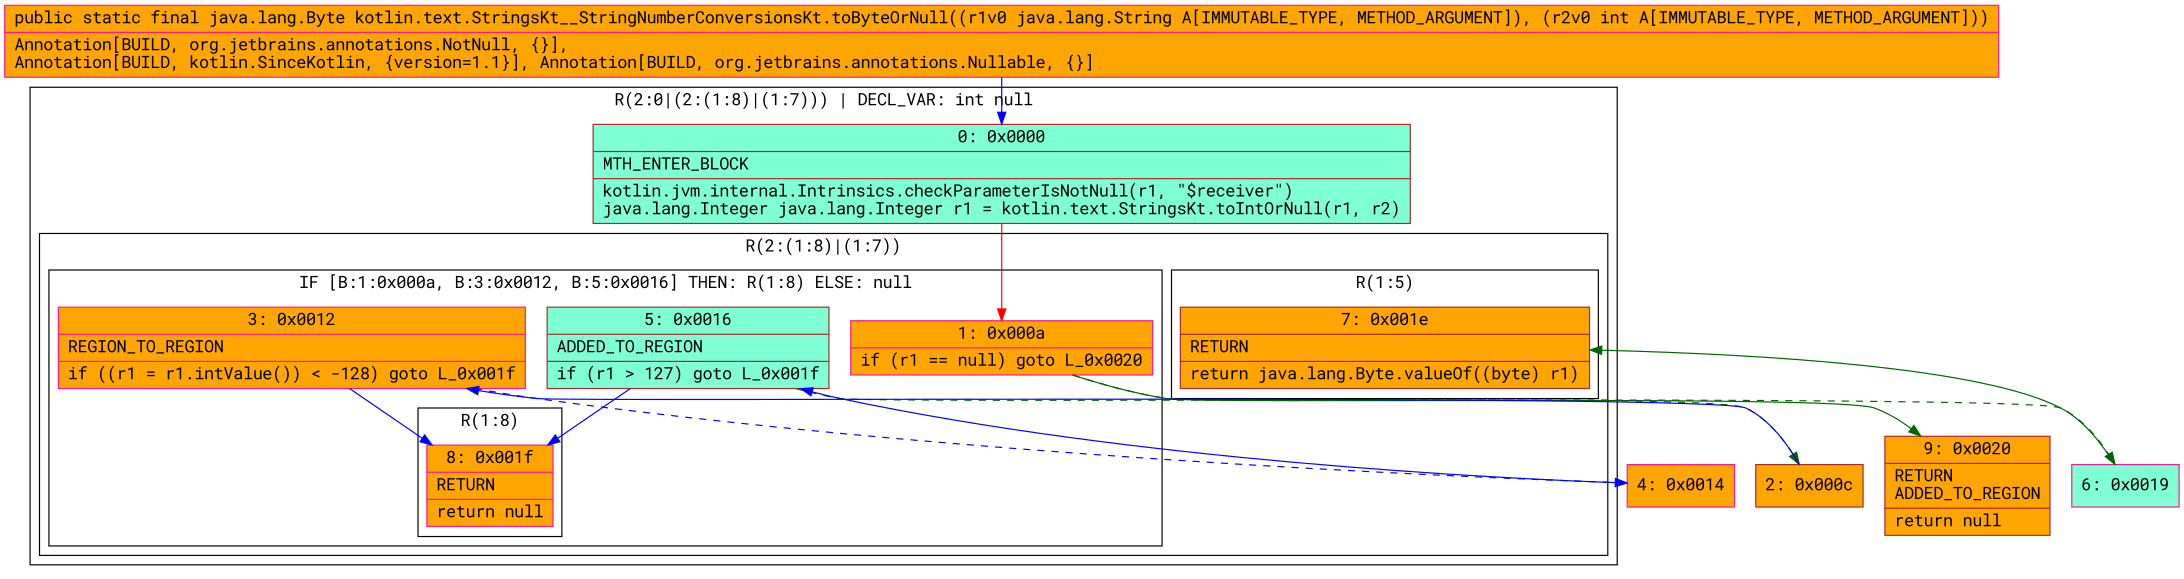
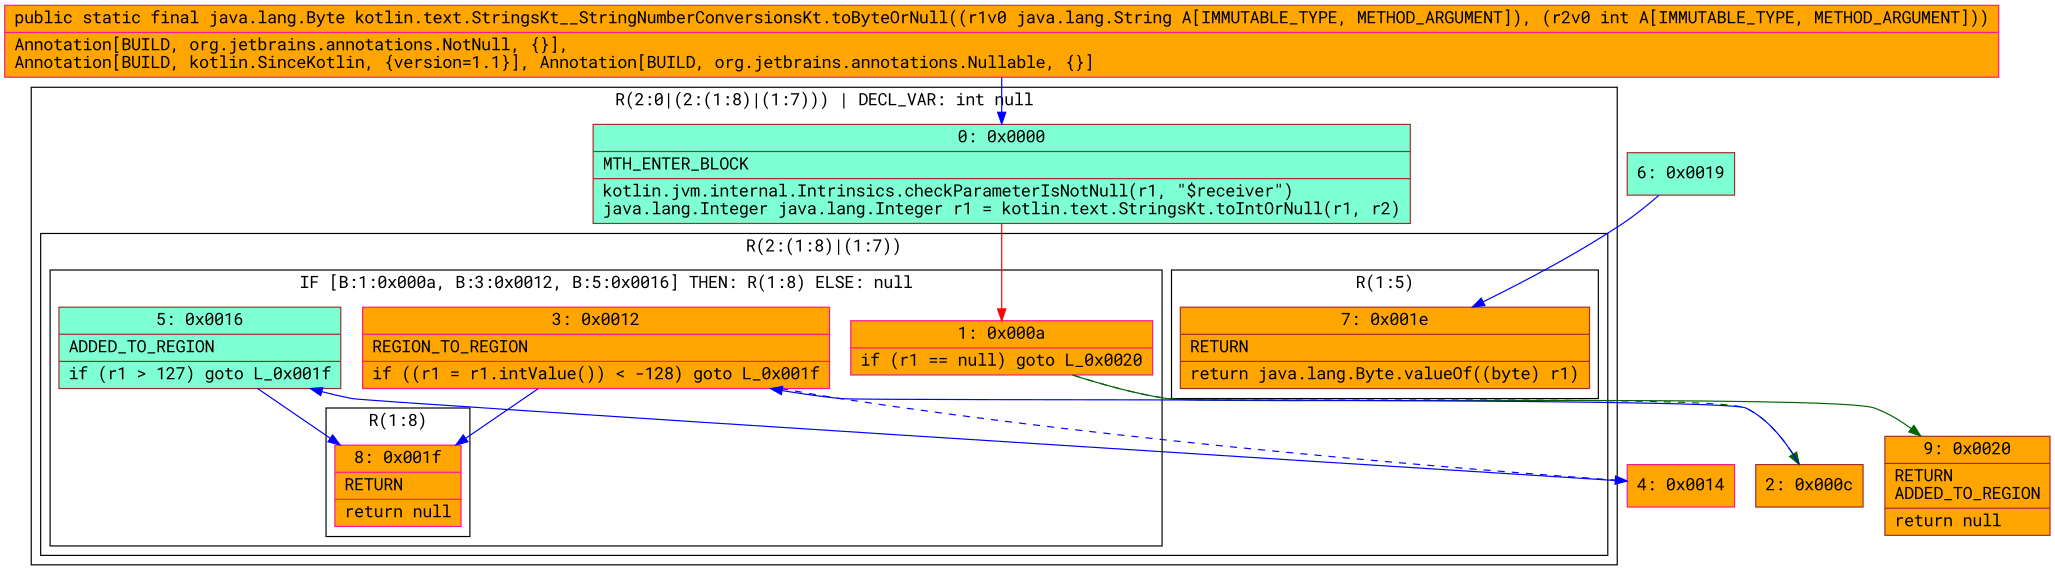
(1873, 367) -> (1574, 253)
(1462, 400) -> none
(2125, 486) -> (1681, 174)
